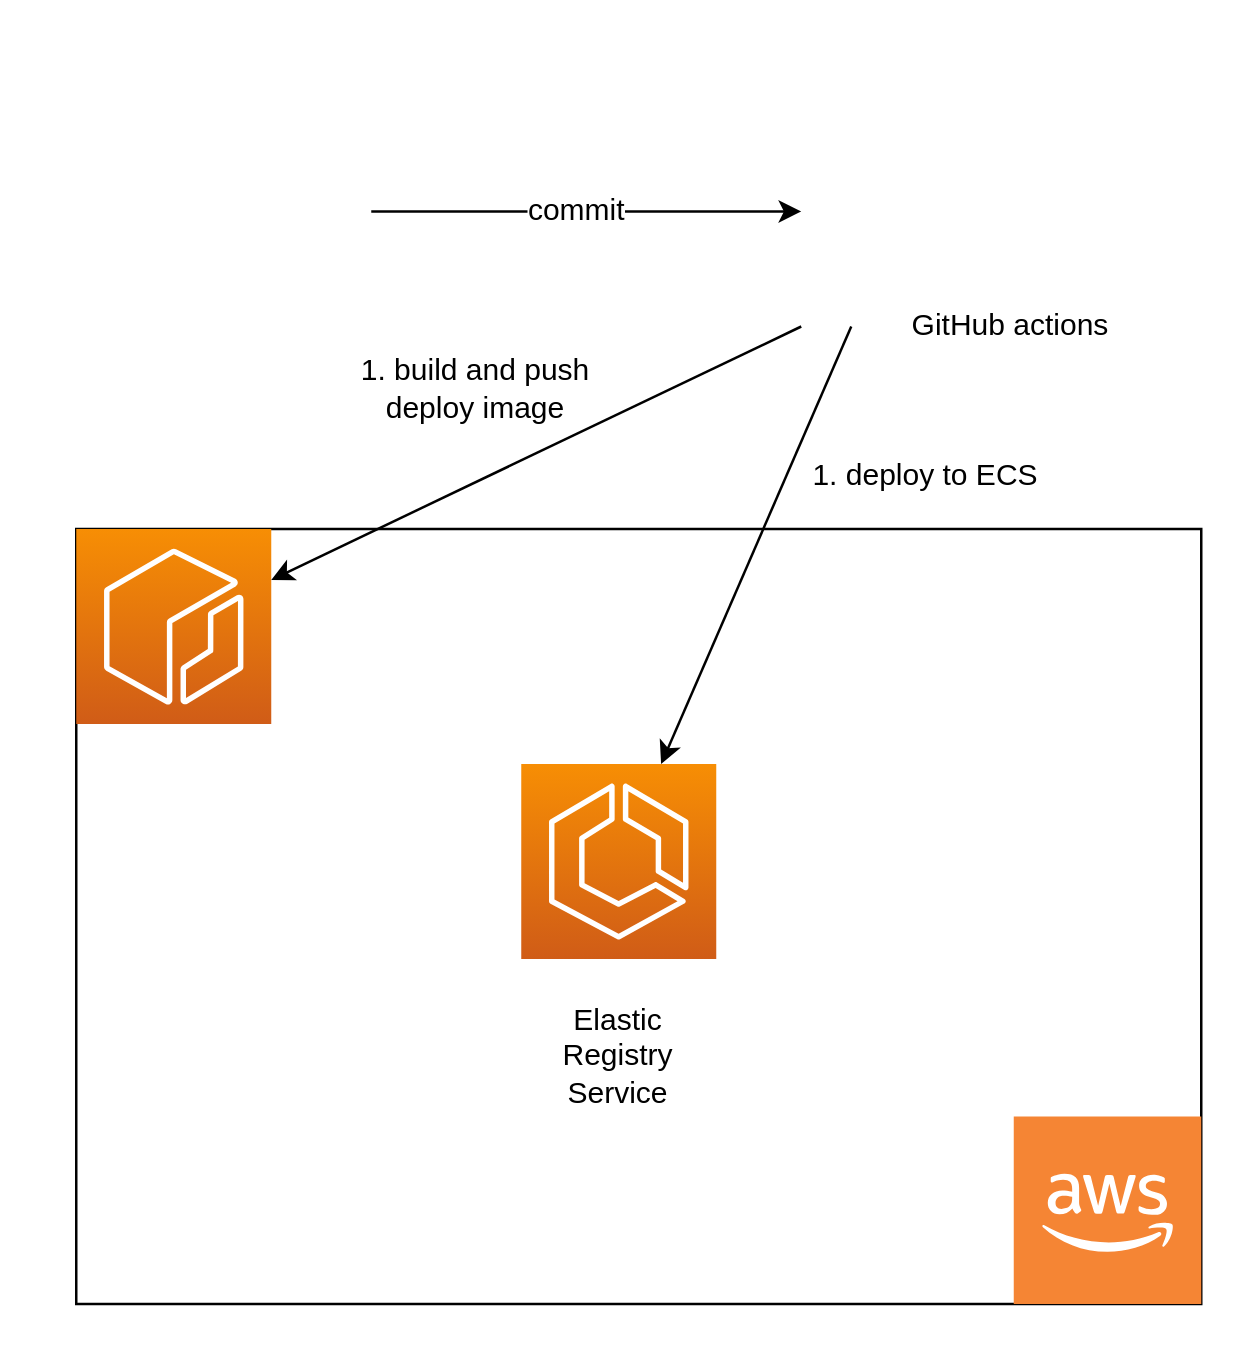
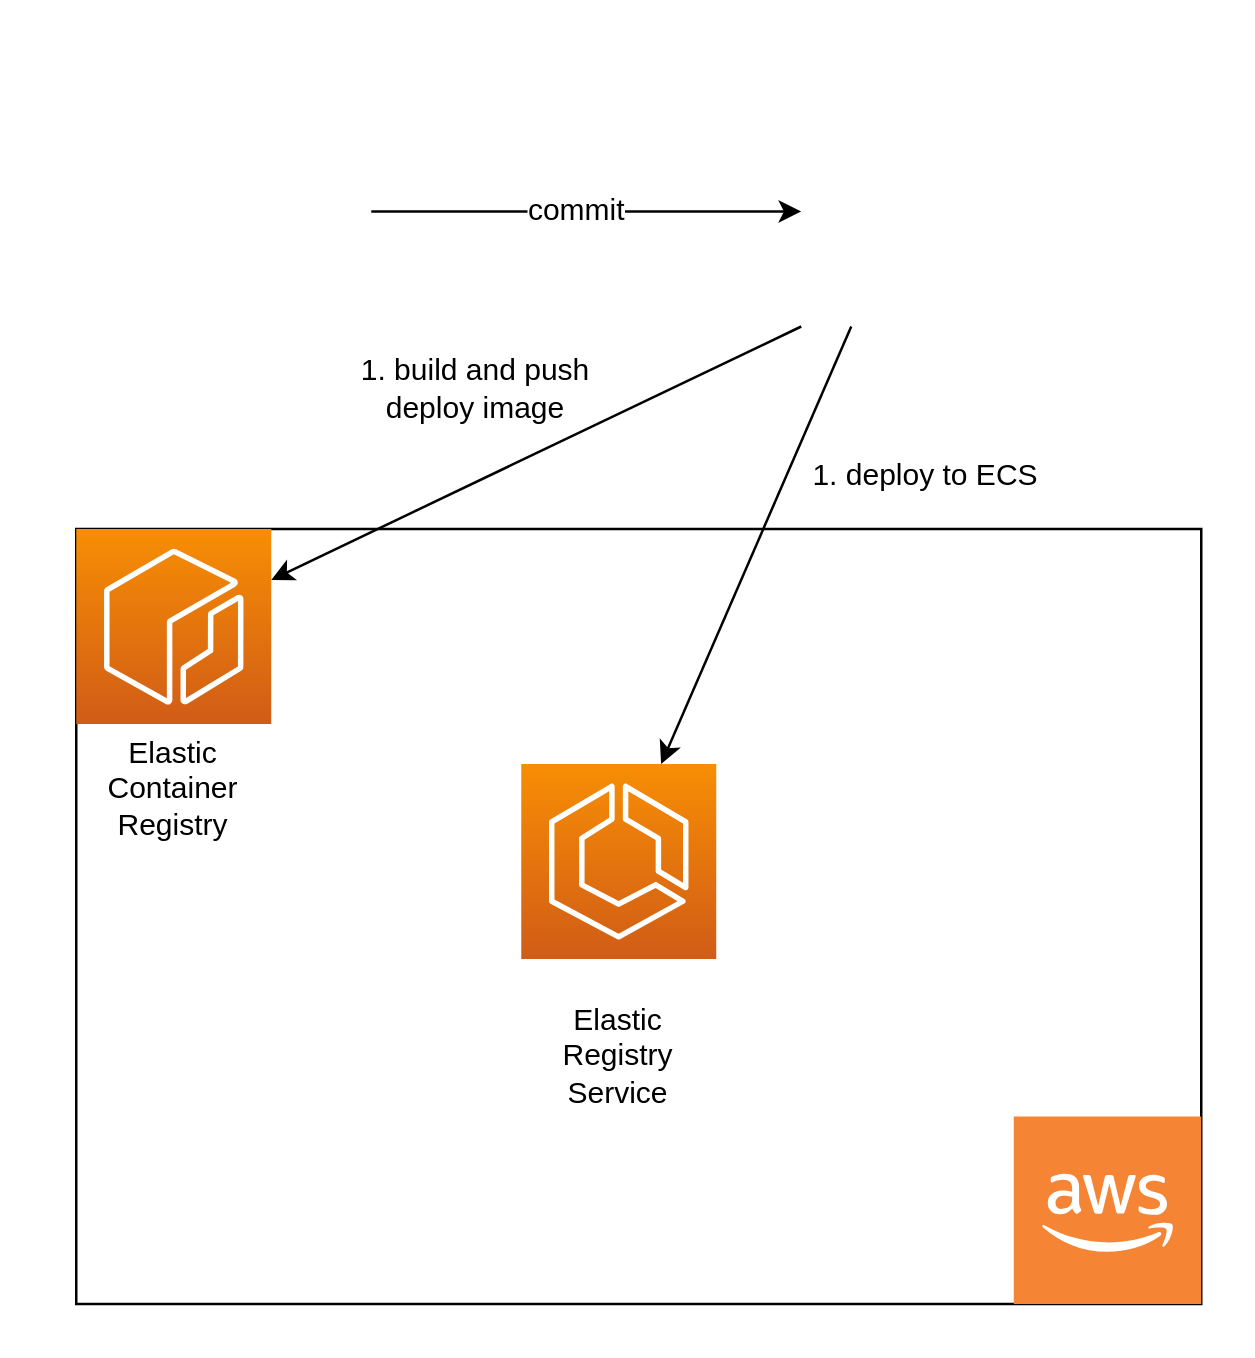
(1011, 326) -> none
none -> (174, 789)
